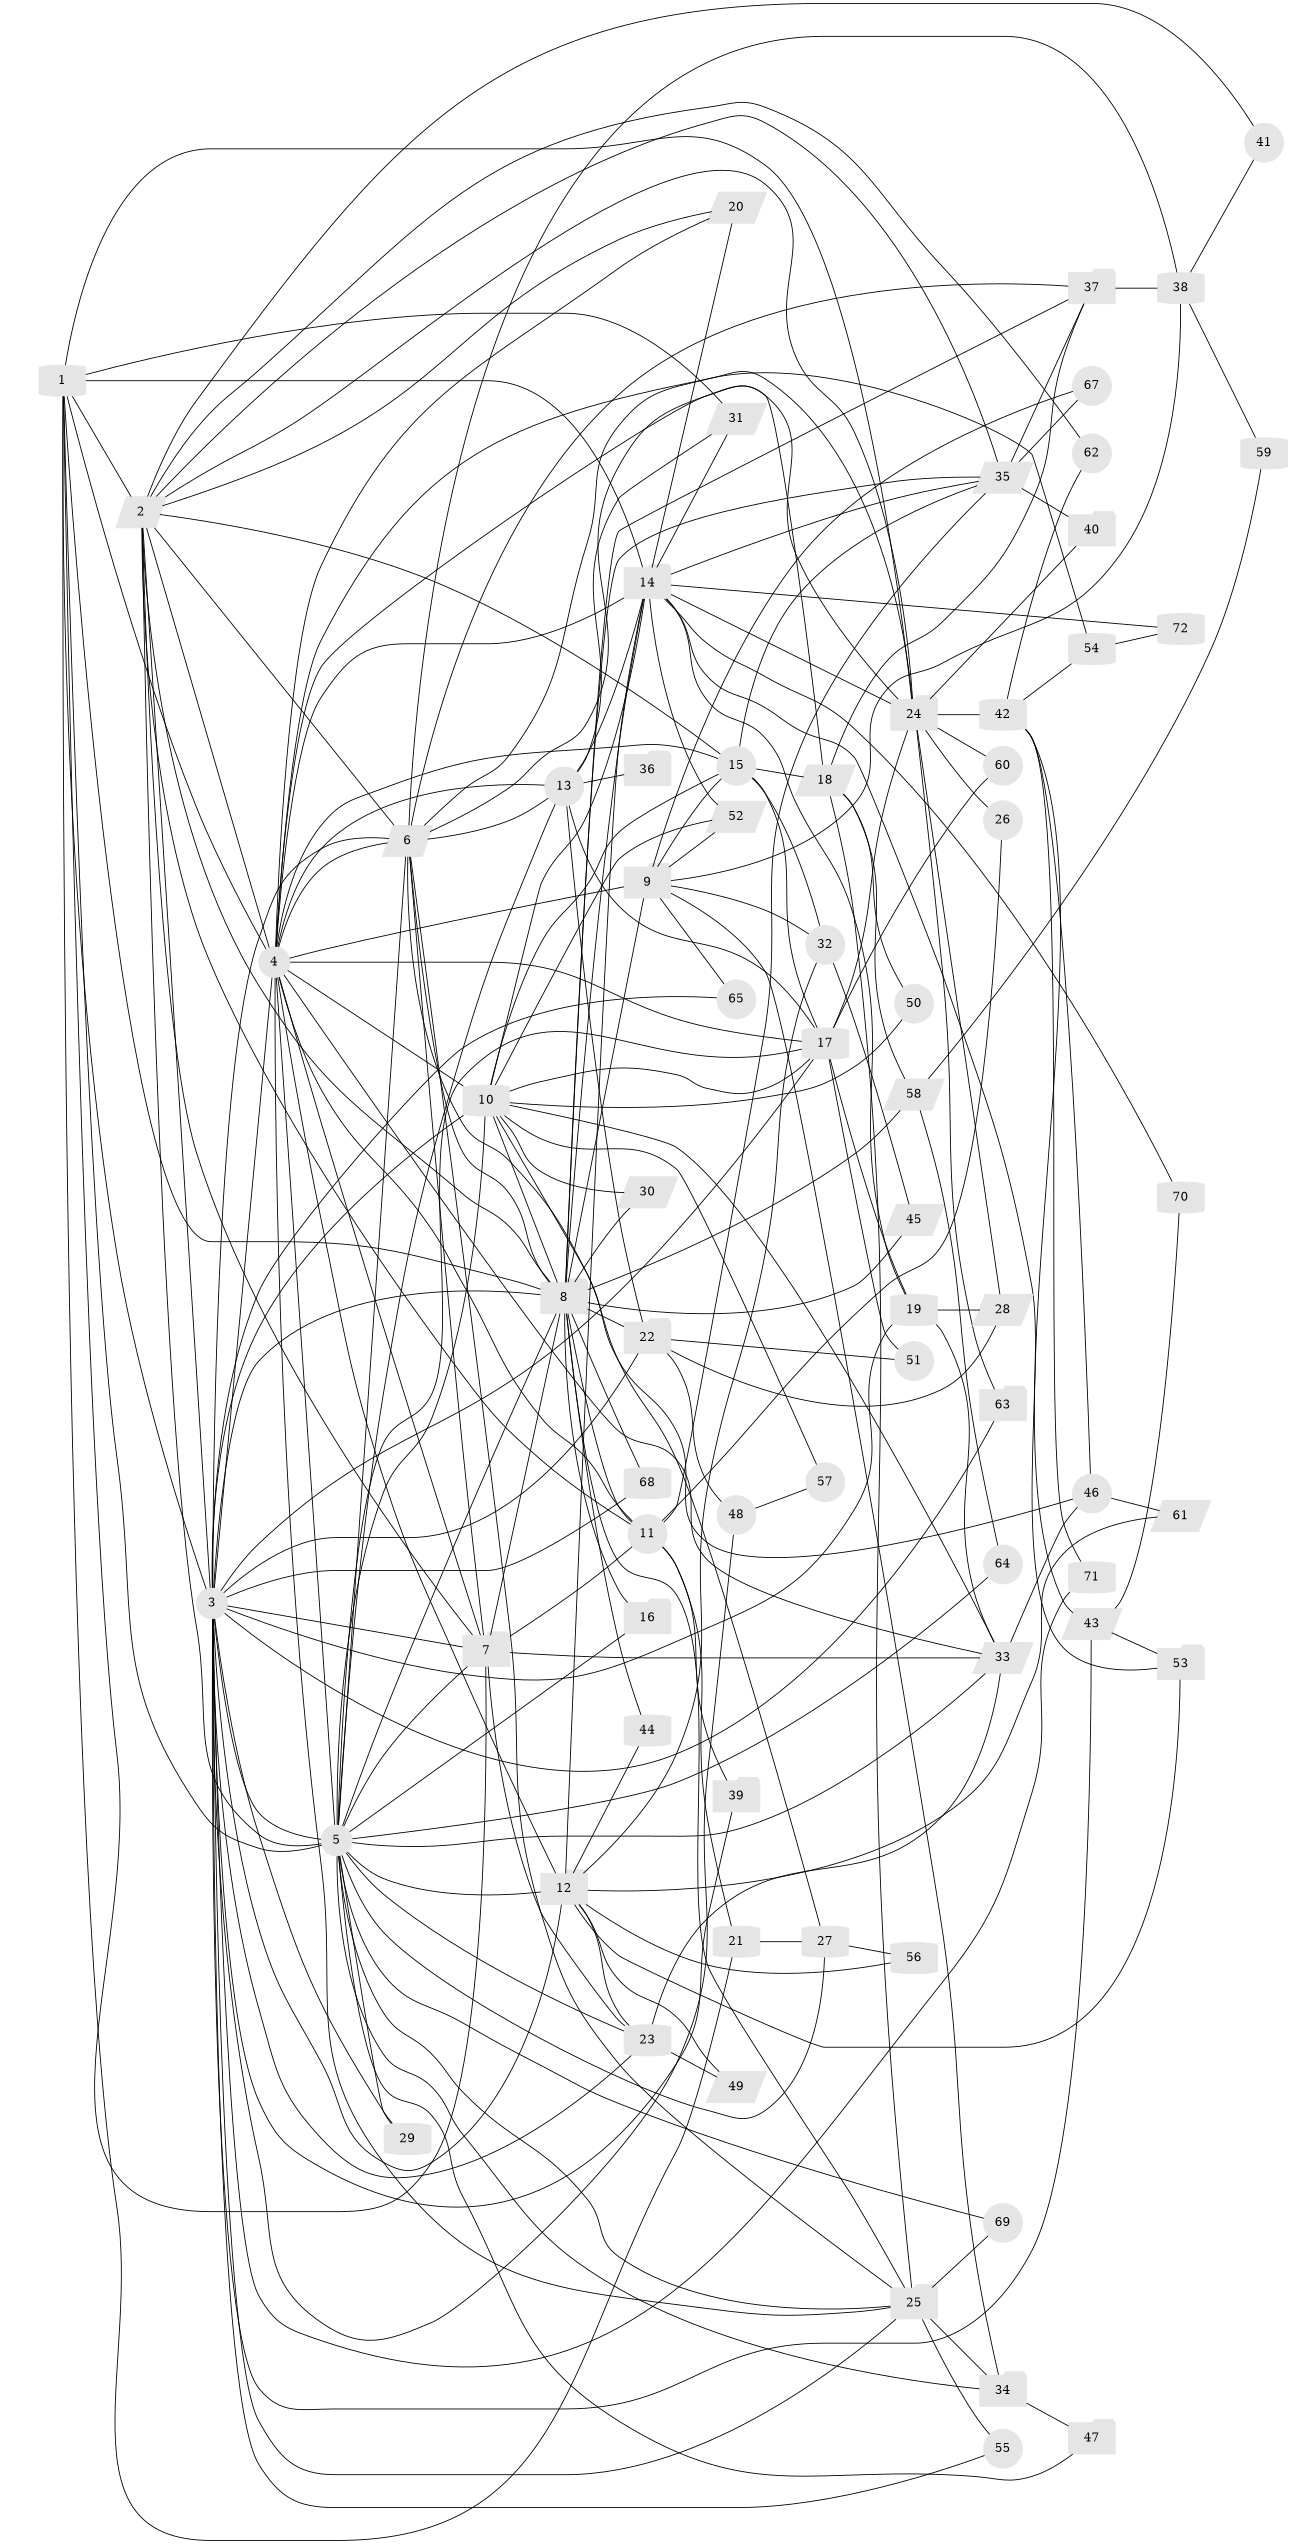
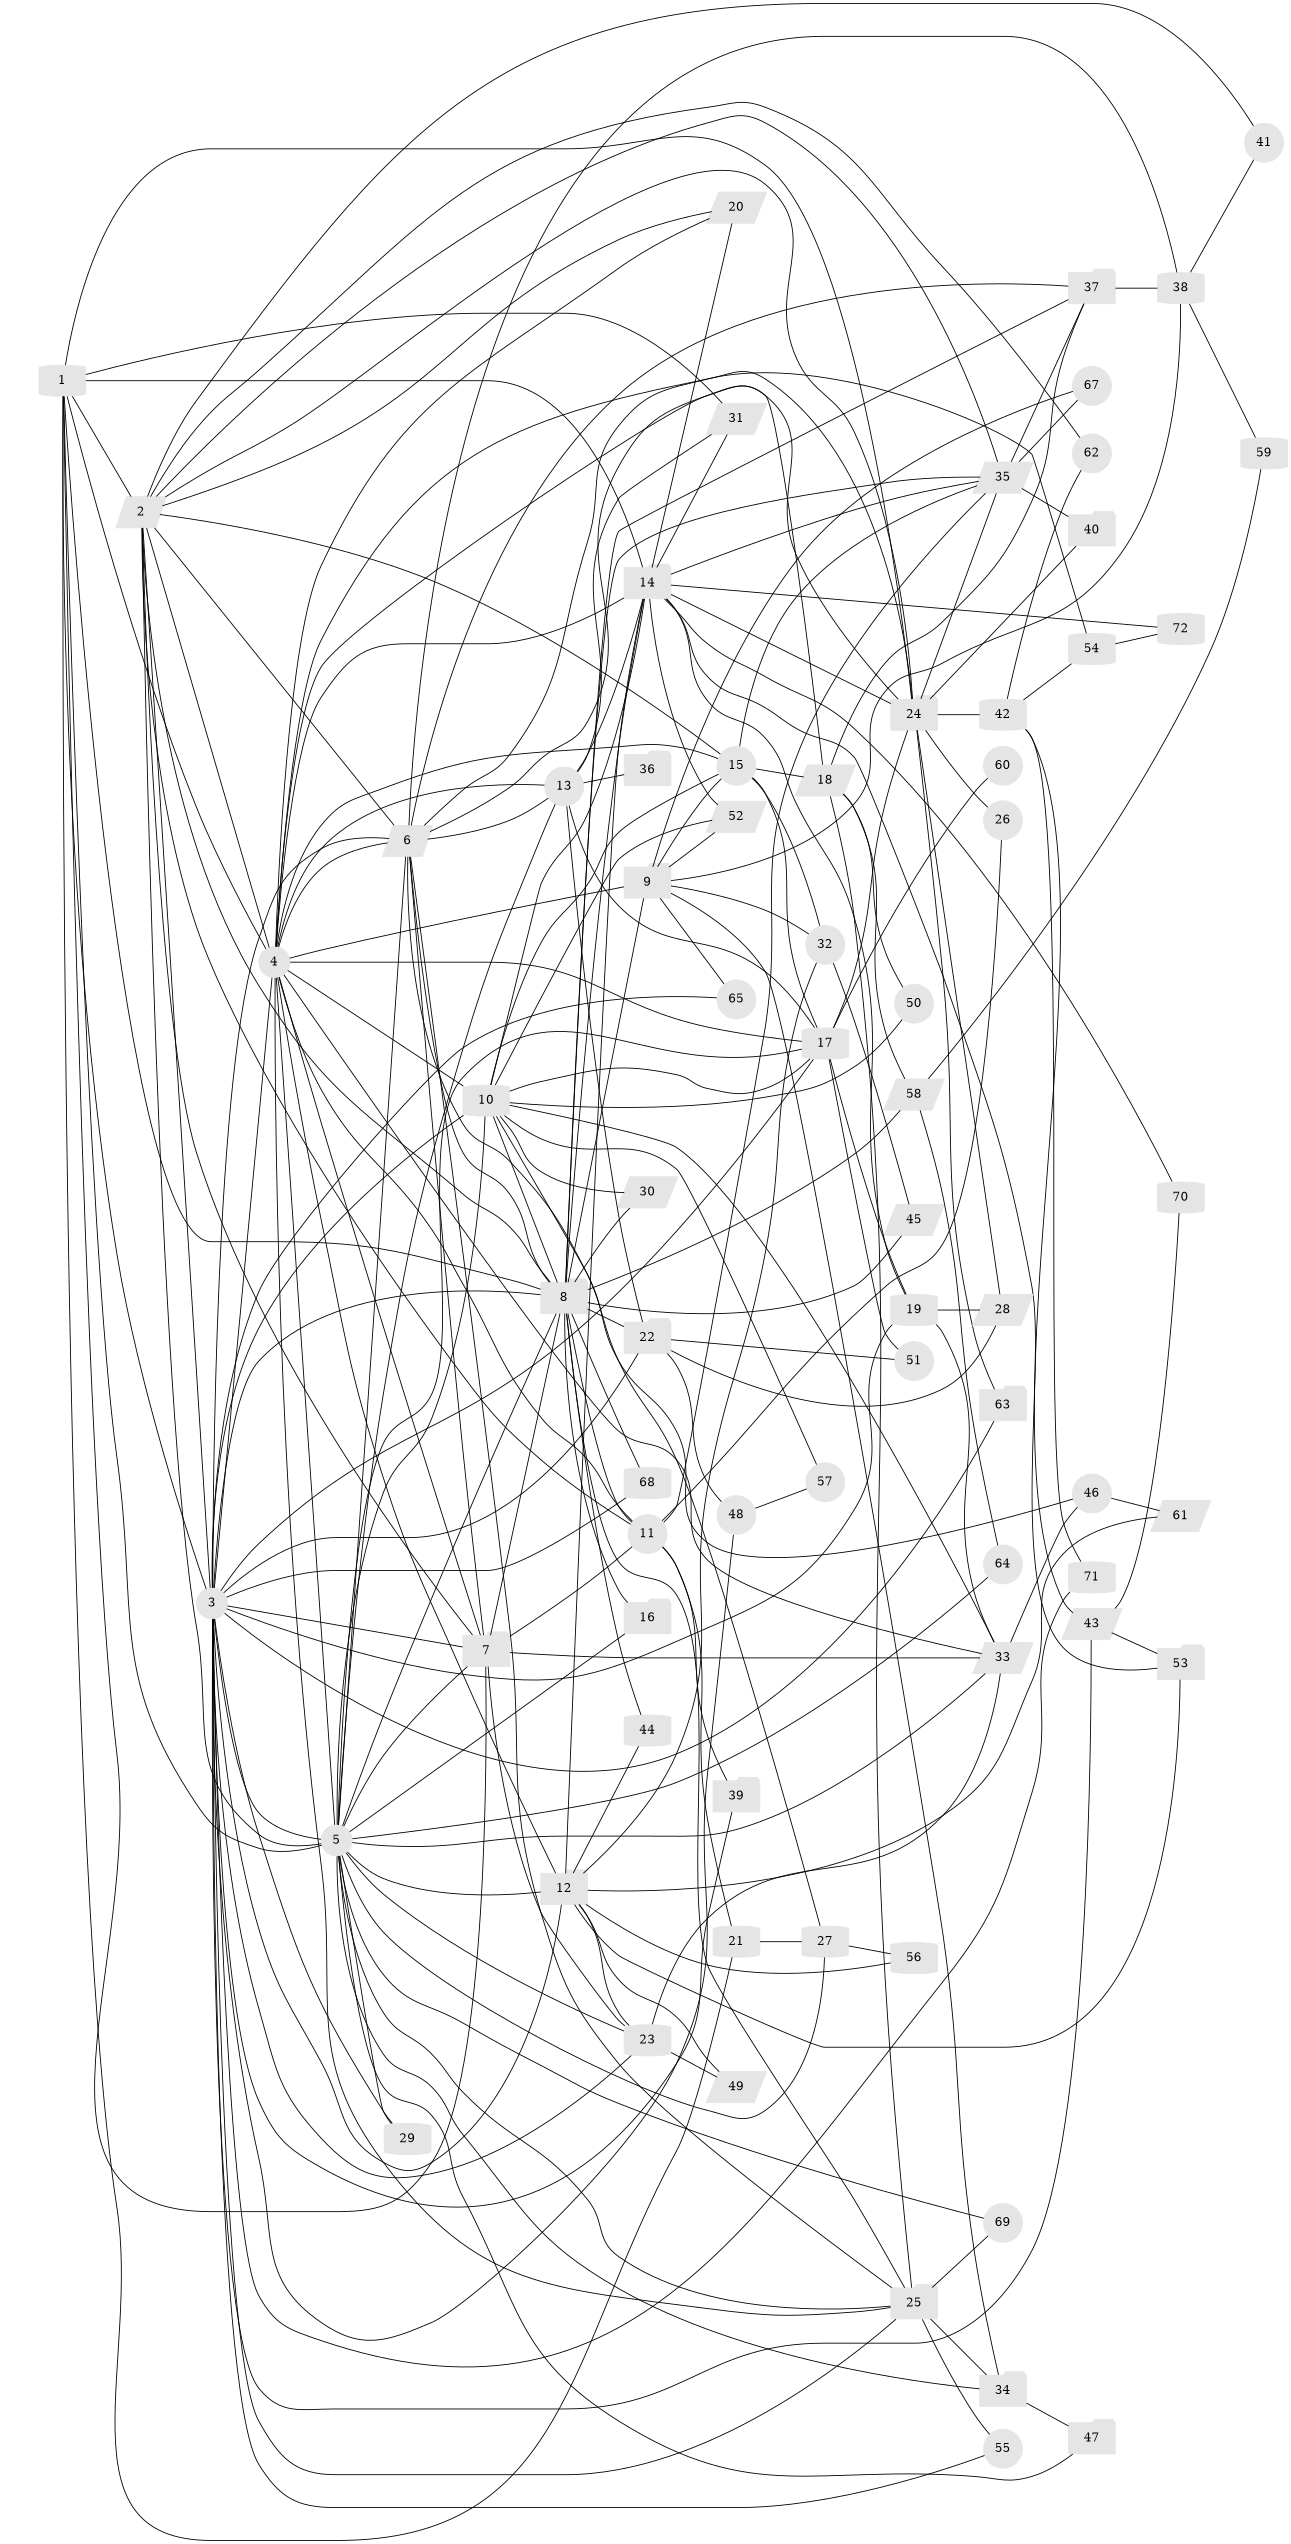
(962, 742) -> (959, 596)
(1073, 1099) -> none
